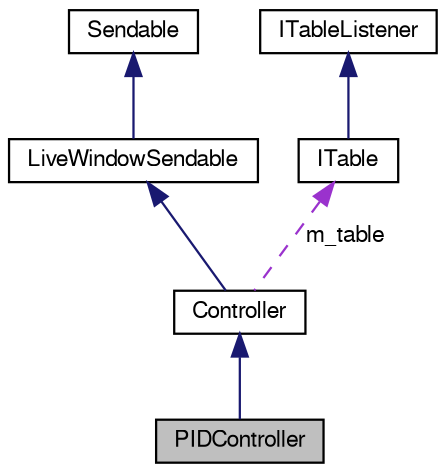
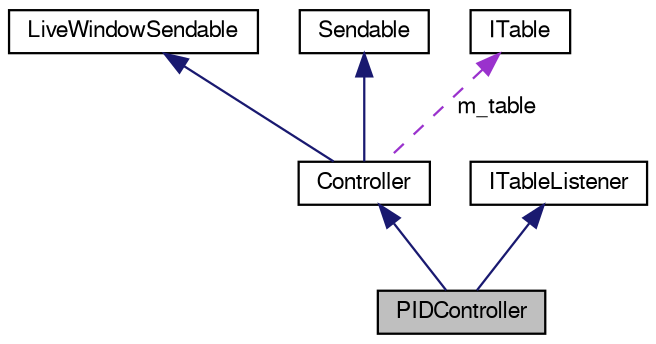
(133, 108) -> (364, 119)
(348, 108) -> (503, 257)
